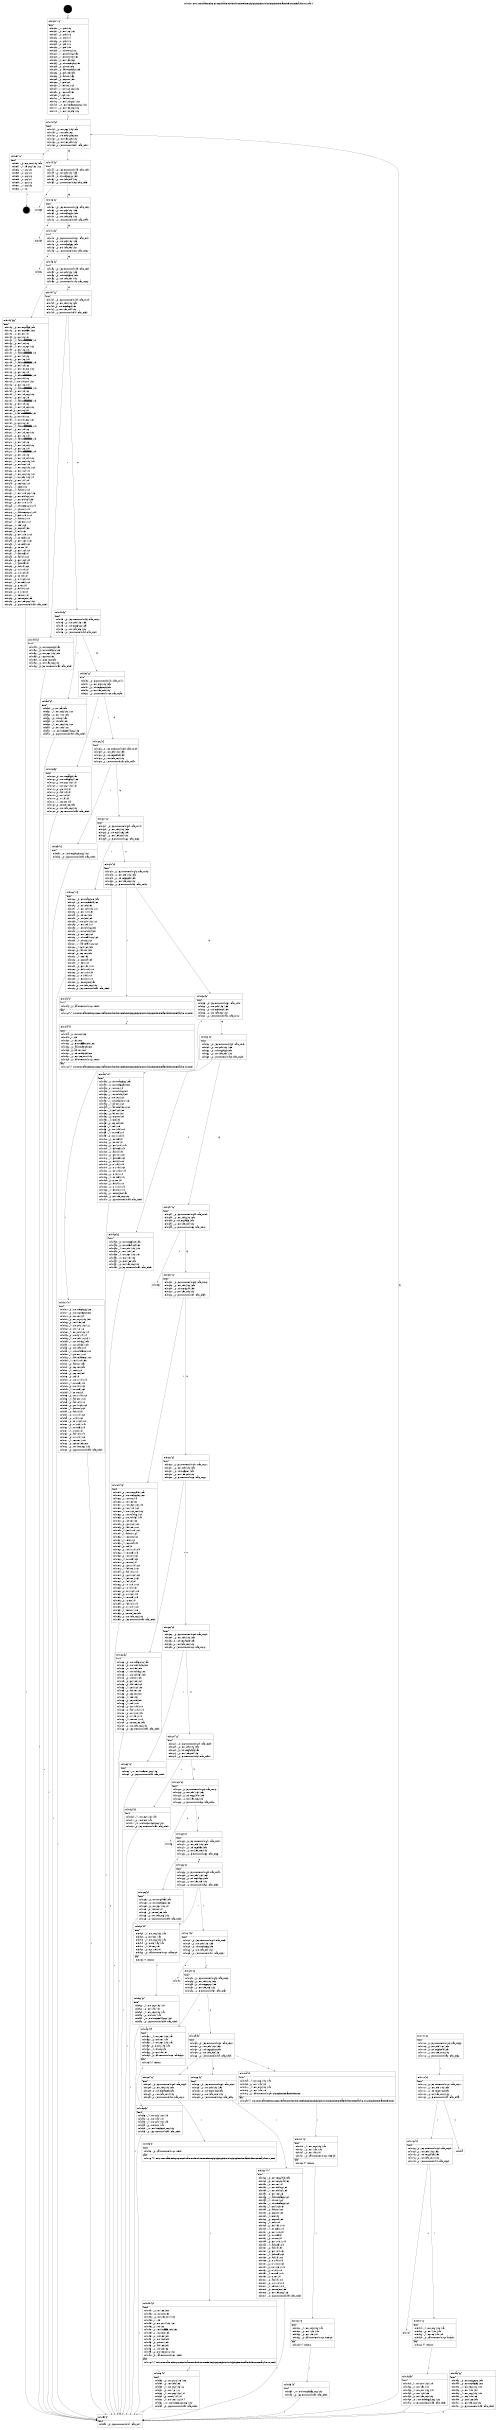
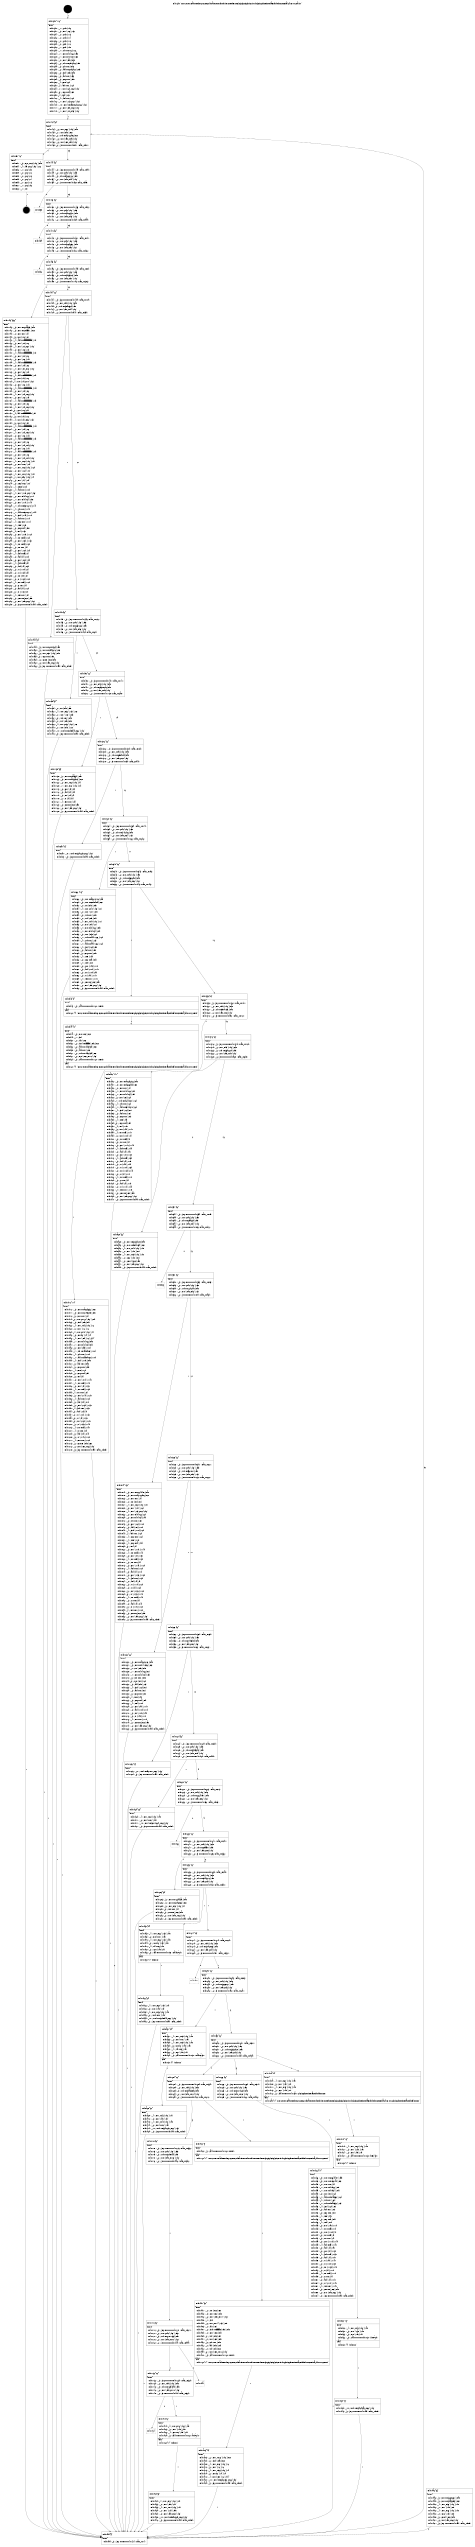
none -> (191, 2120)
